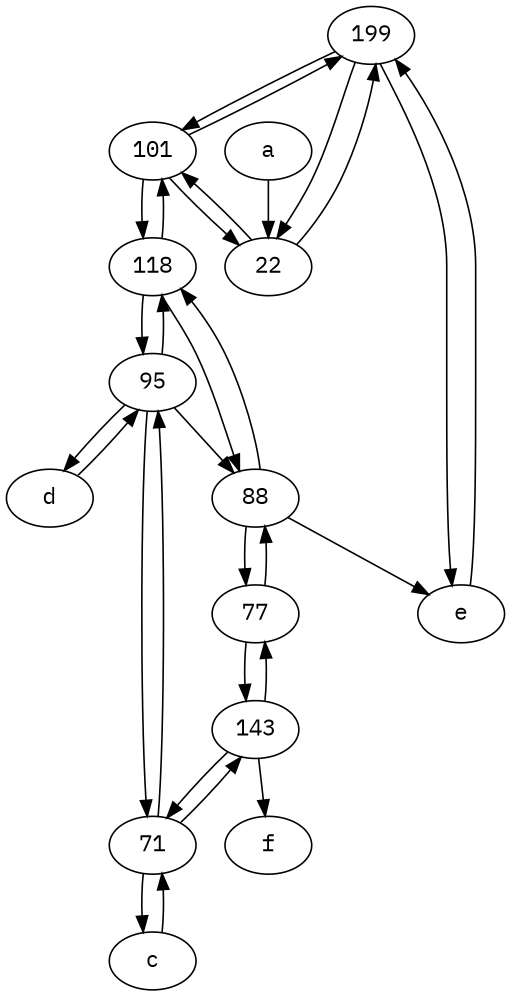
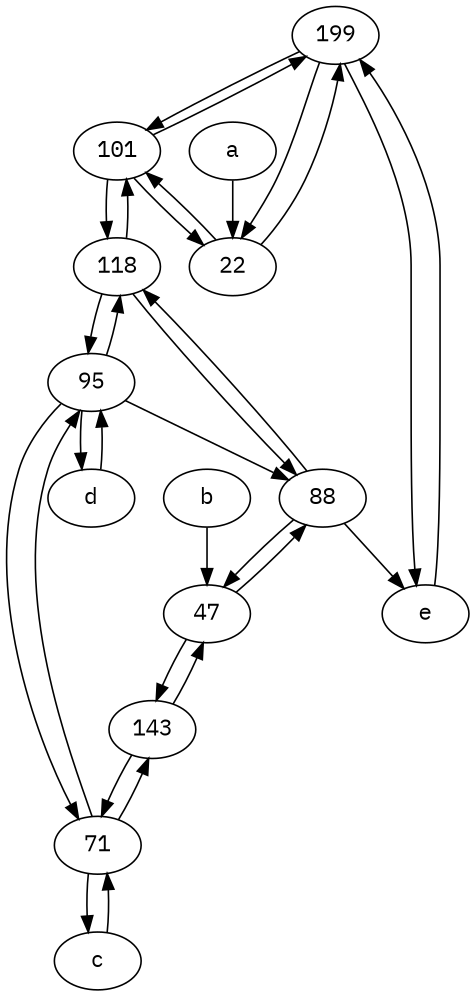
none -> (207, 498)
(256, 614) -> (207, 614)
(268, 845) -> none
